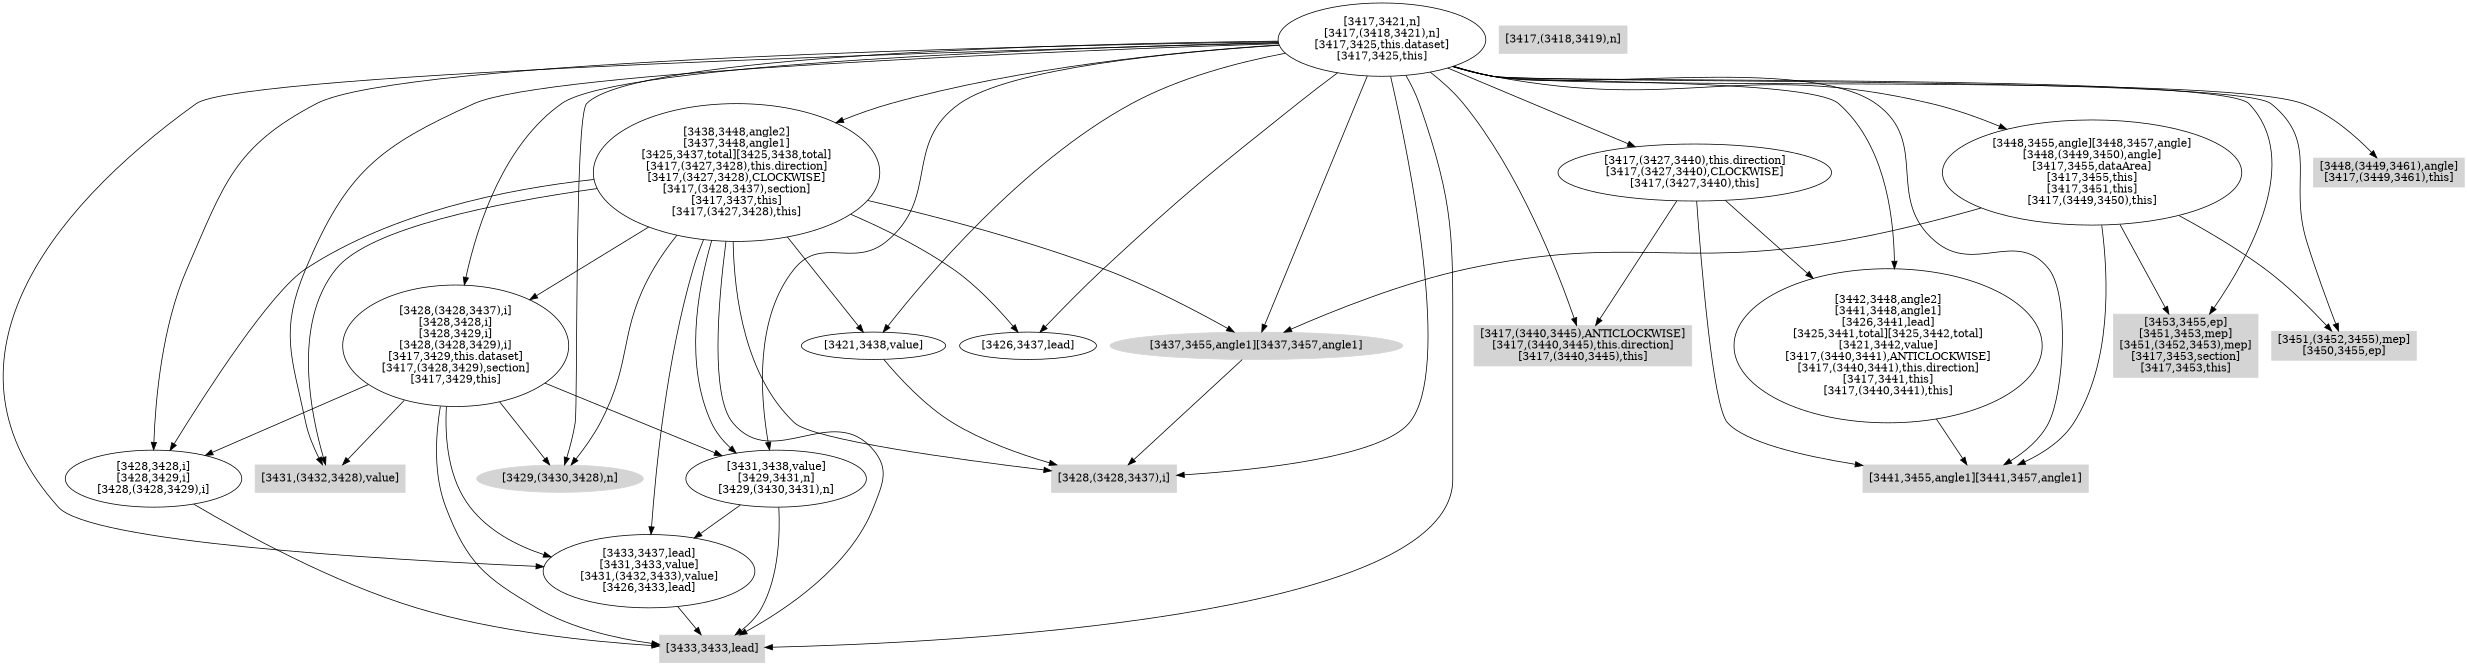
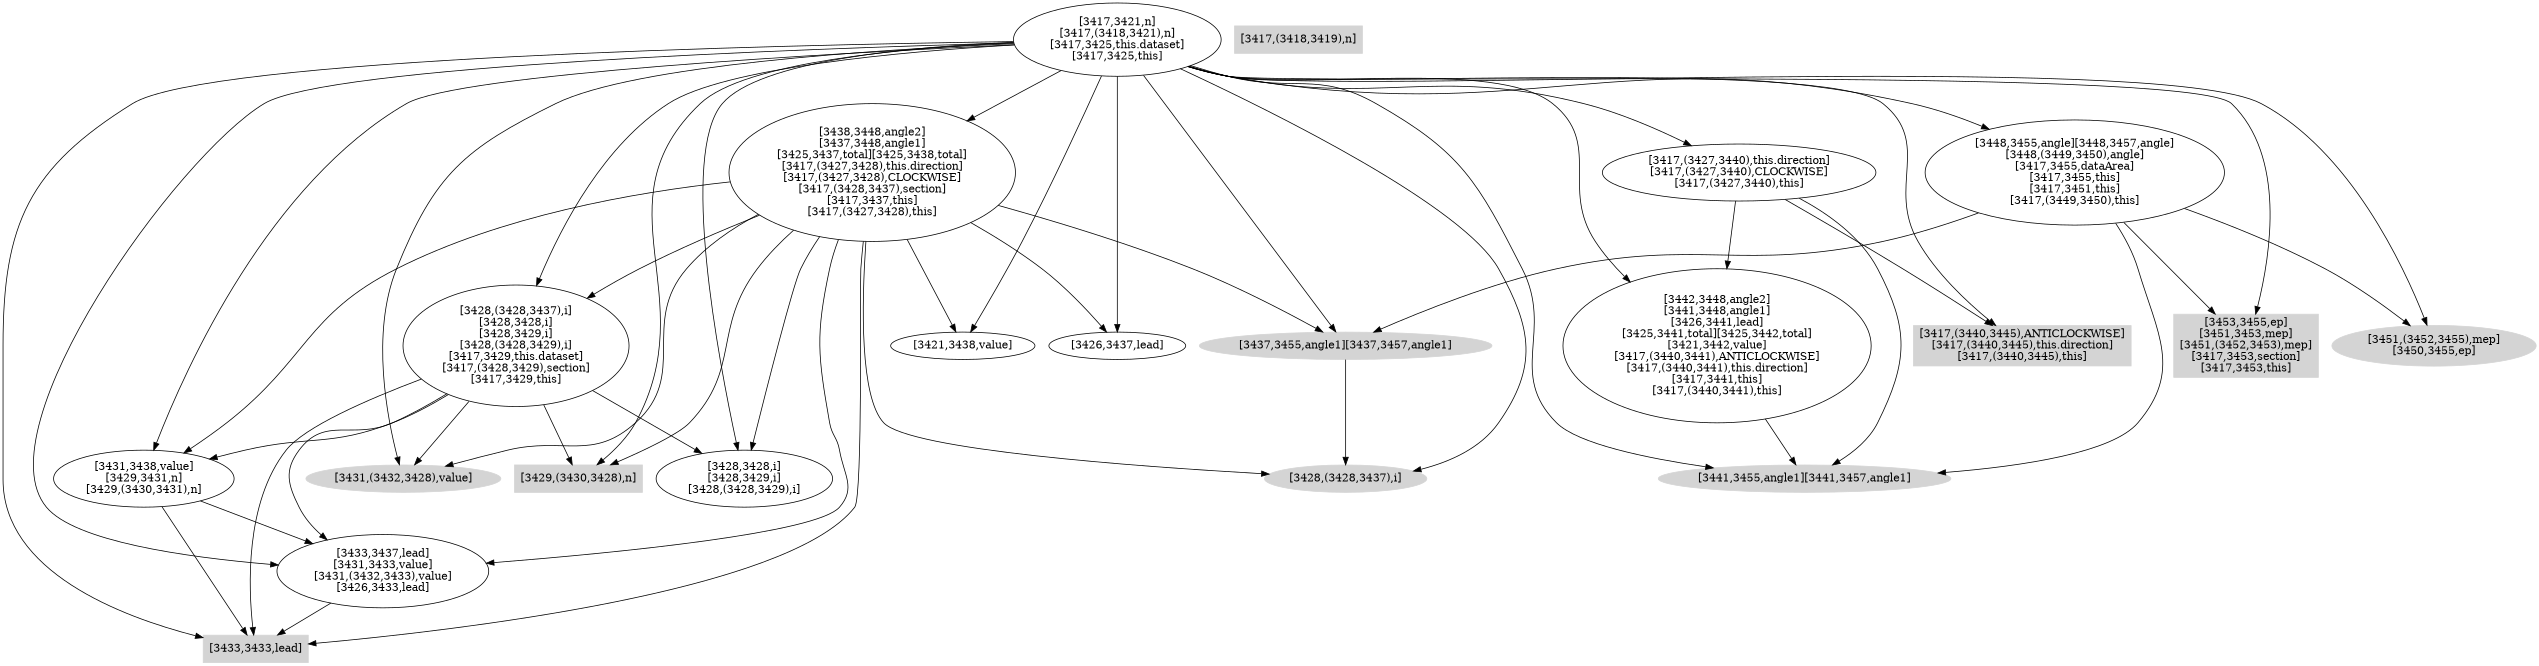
(2389, 173) -> none
(2344, 346) -> (2434, 346)
(957, 425) -> none
(330, 479) -> (403, 479)
(560, 479) -> (578, 479)
(1114, 479) -> (1346, 479)
(1976, 479) -> (1805, 479)
(413, 607) -> none
